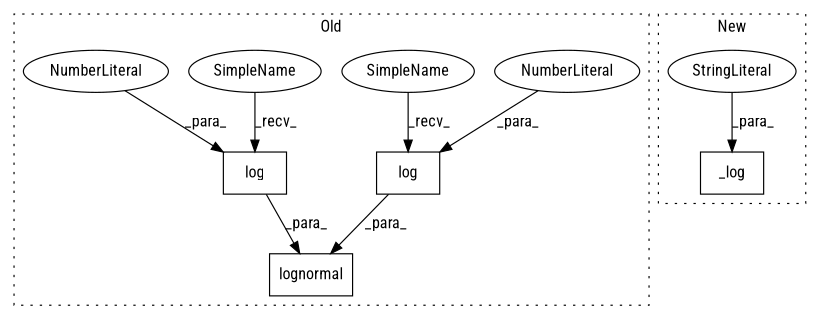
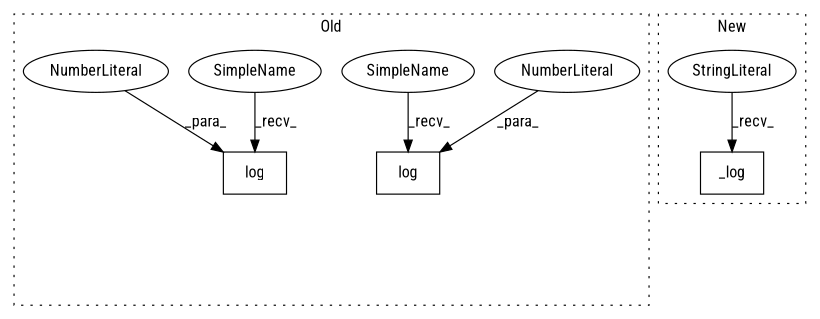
(754, 122) -> (754, 122)
(311, 275) -> none
